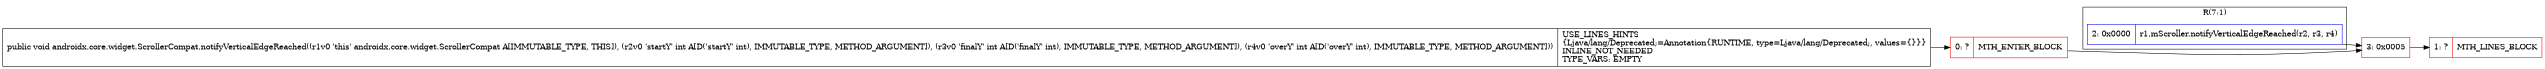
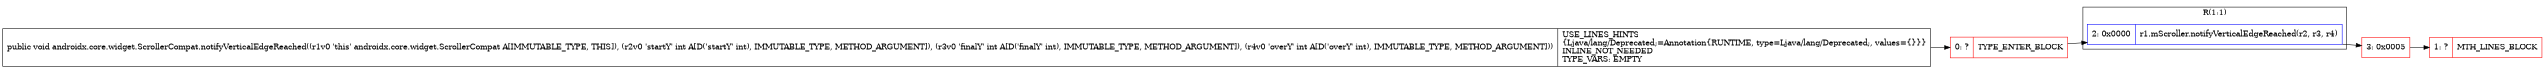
(2215, 13) -> (2215, 13)
(2020, 47) -> (2020, 47)
(2212, 55) -> (2075, 43)
